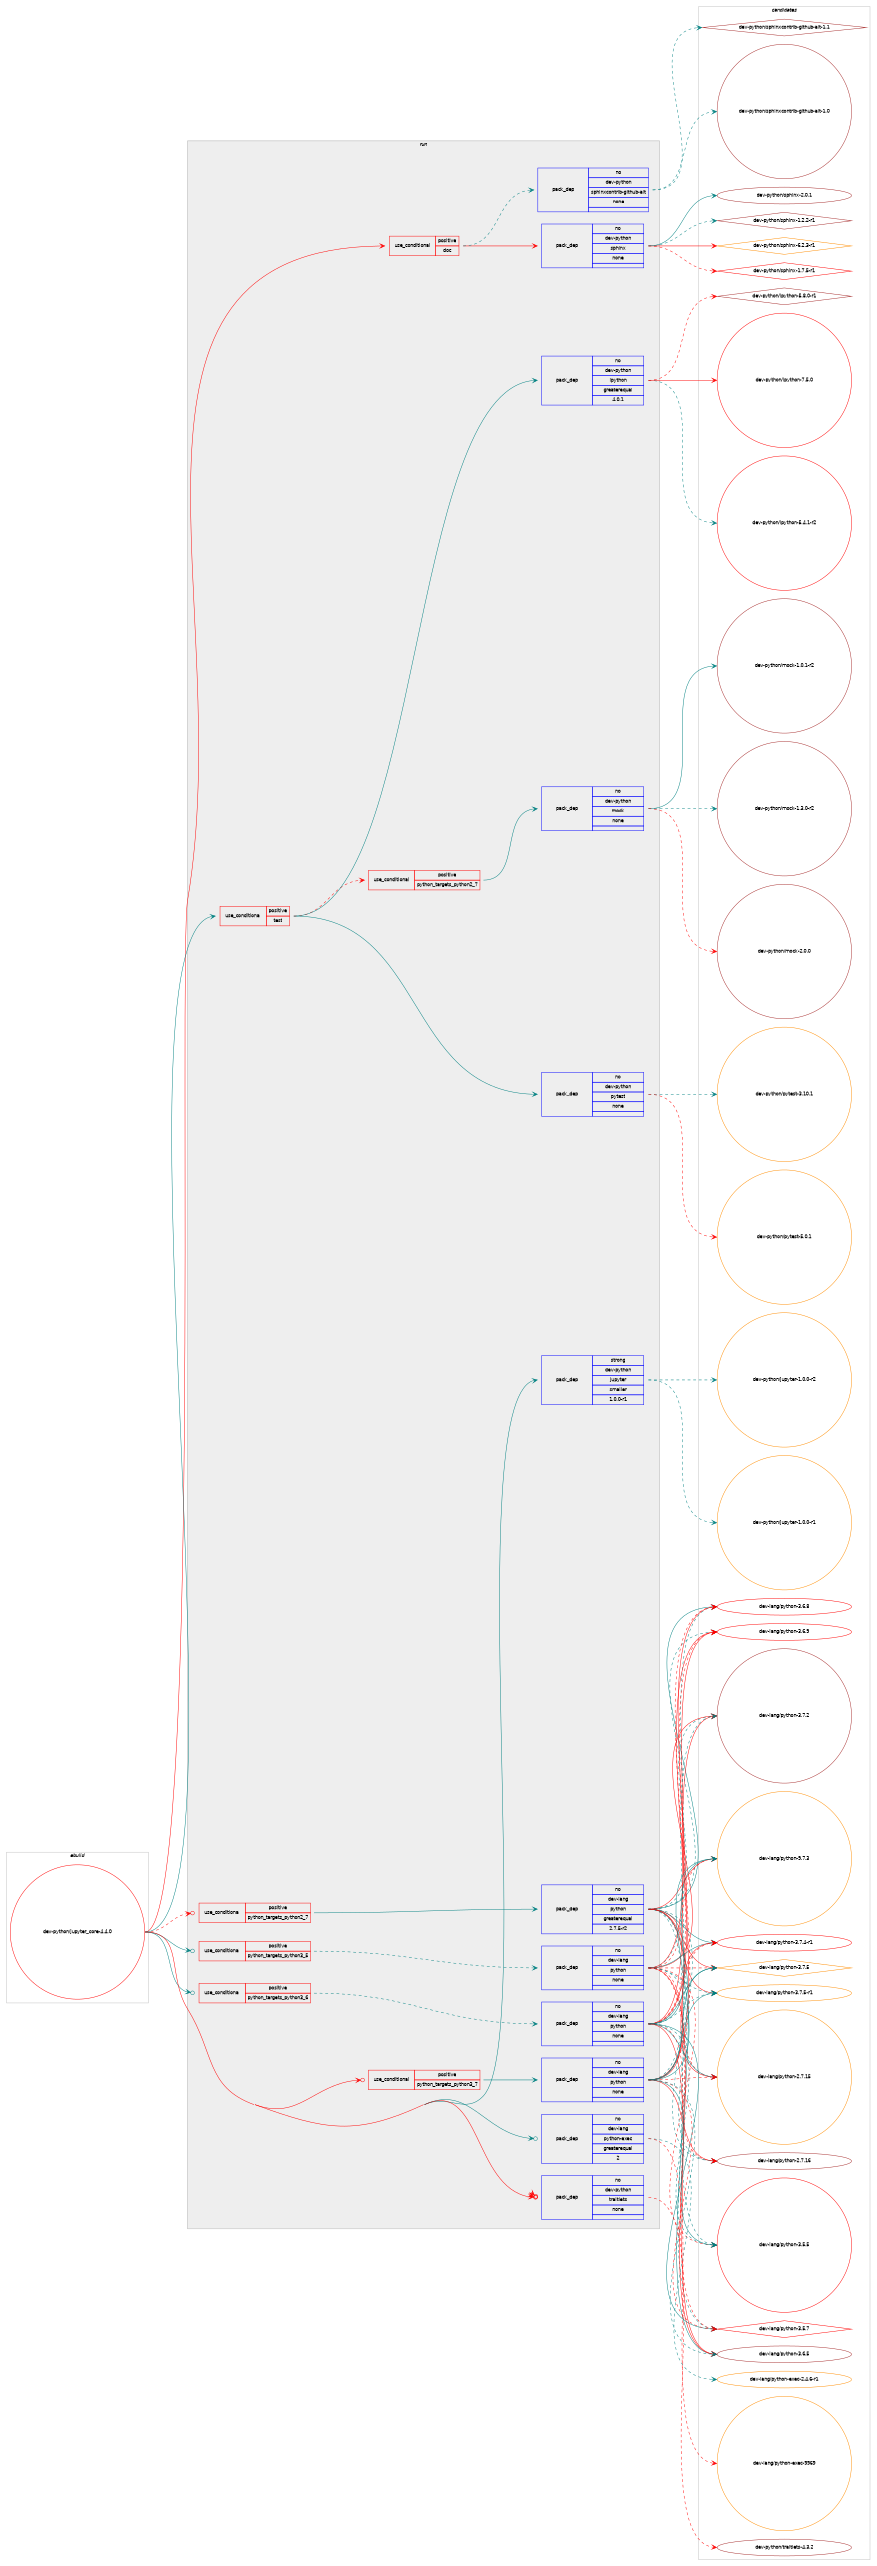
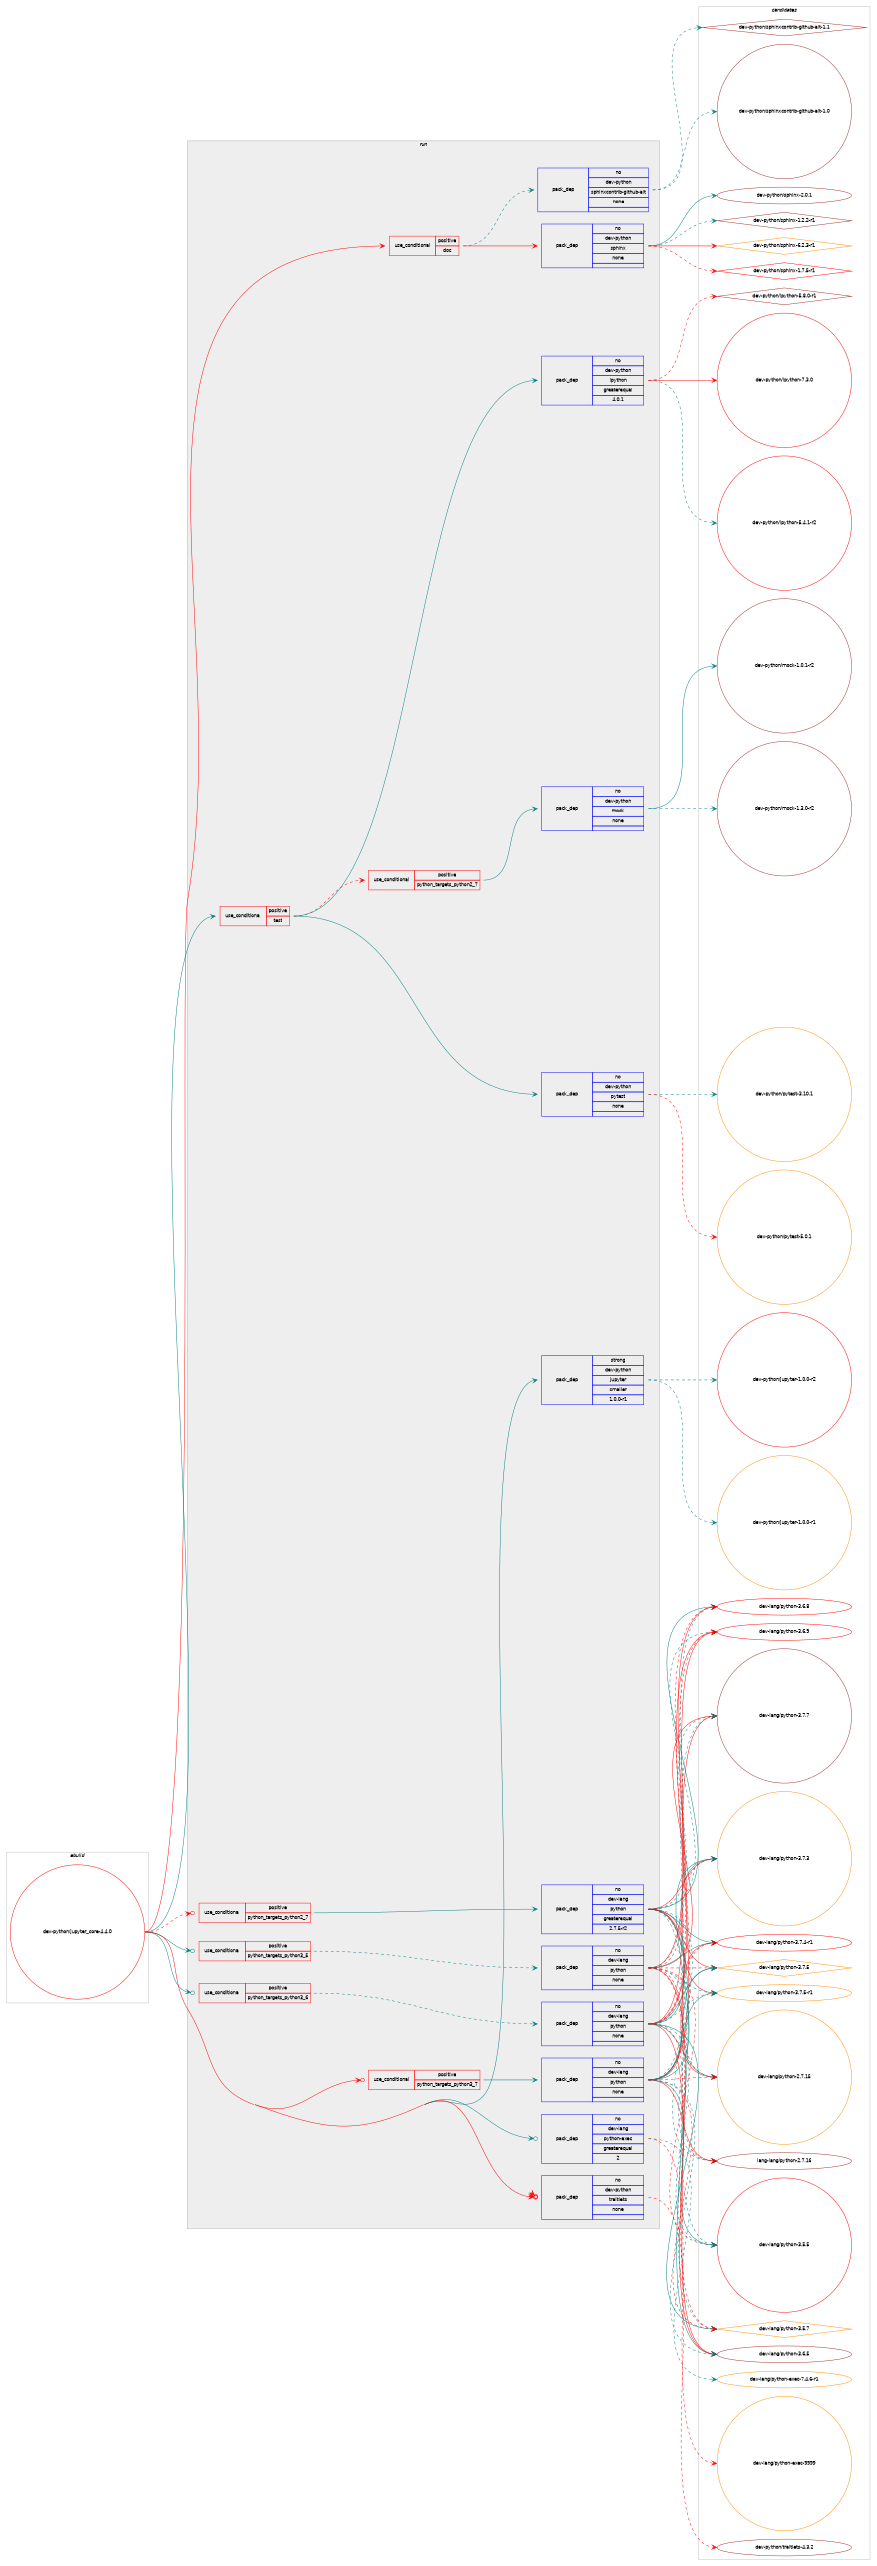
(784, 380) -> (784, 380)
(784, 952) -> none
(784, 1380) -> (784, 1380)
(784, 1716) -> (784, 1716)
(784, 1859) -> (784, 1859)
(784, 2161) -> (784, 2161)
(784, 2329) -> (784, 2329)
(784, 2380) -> (784, 2380)
(784, 2464) -> (784, 2464)
